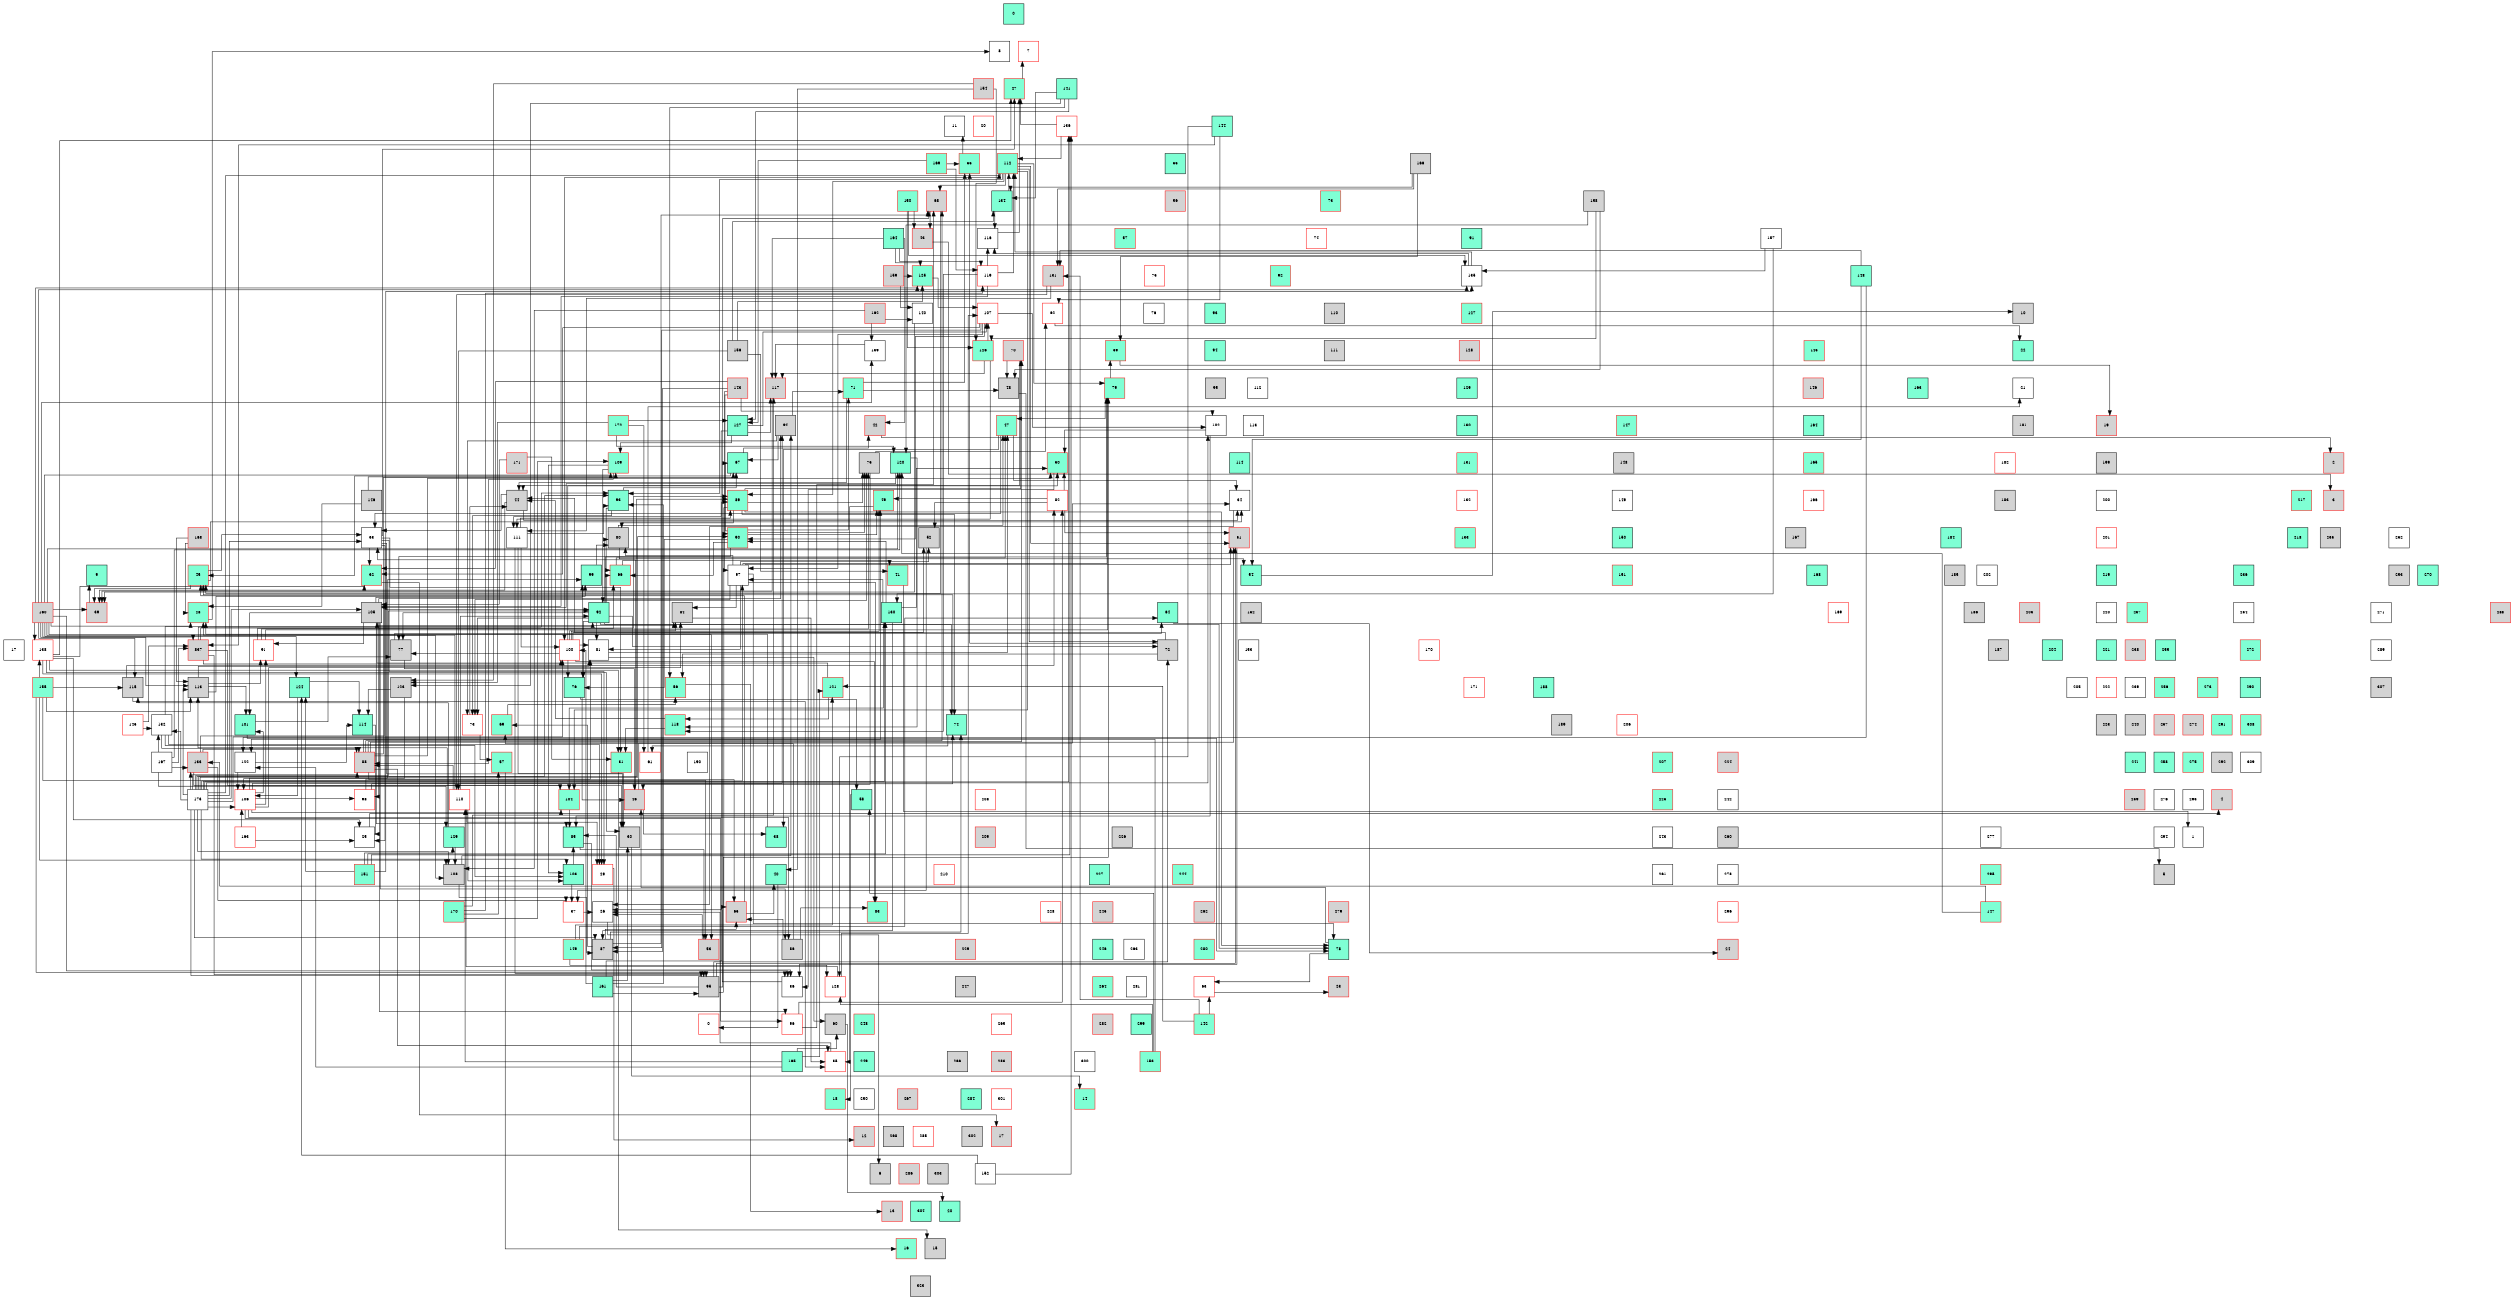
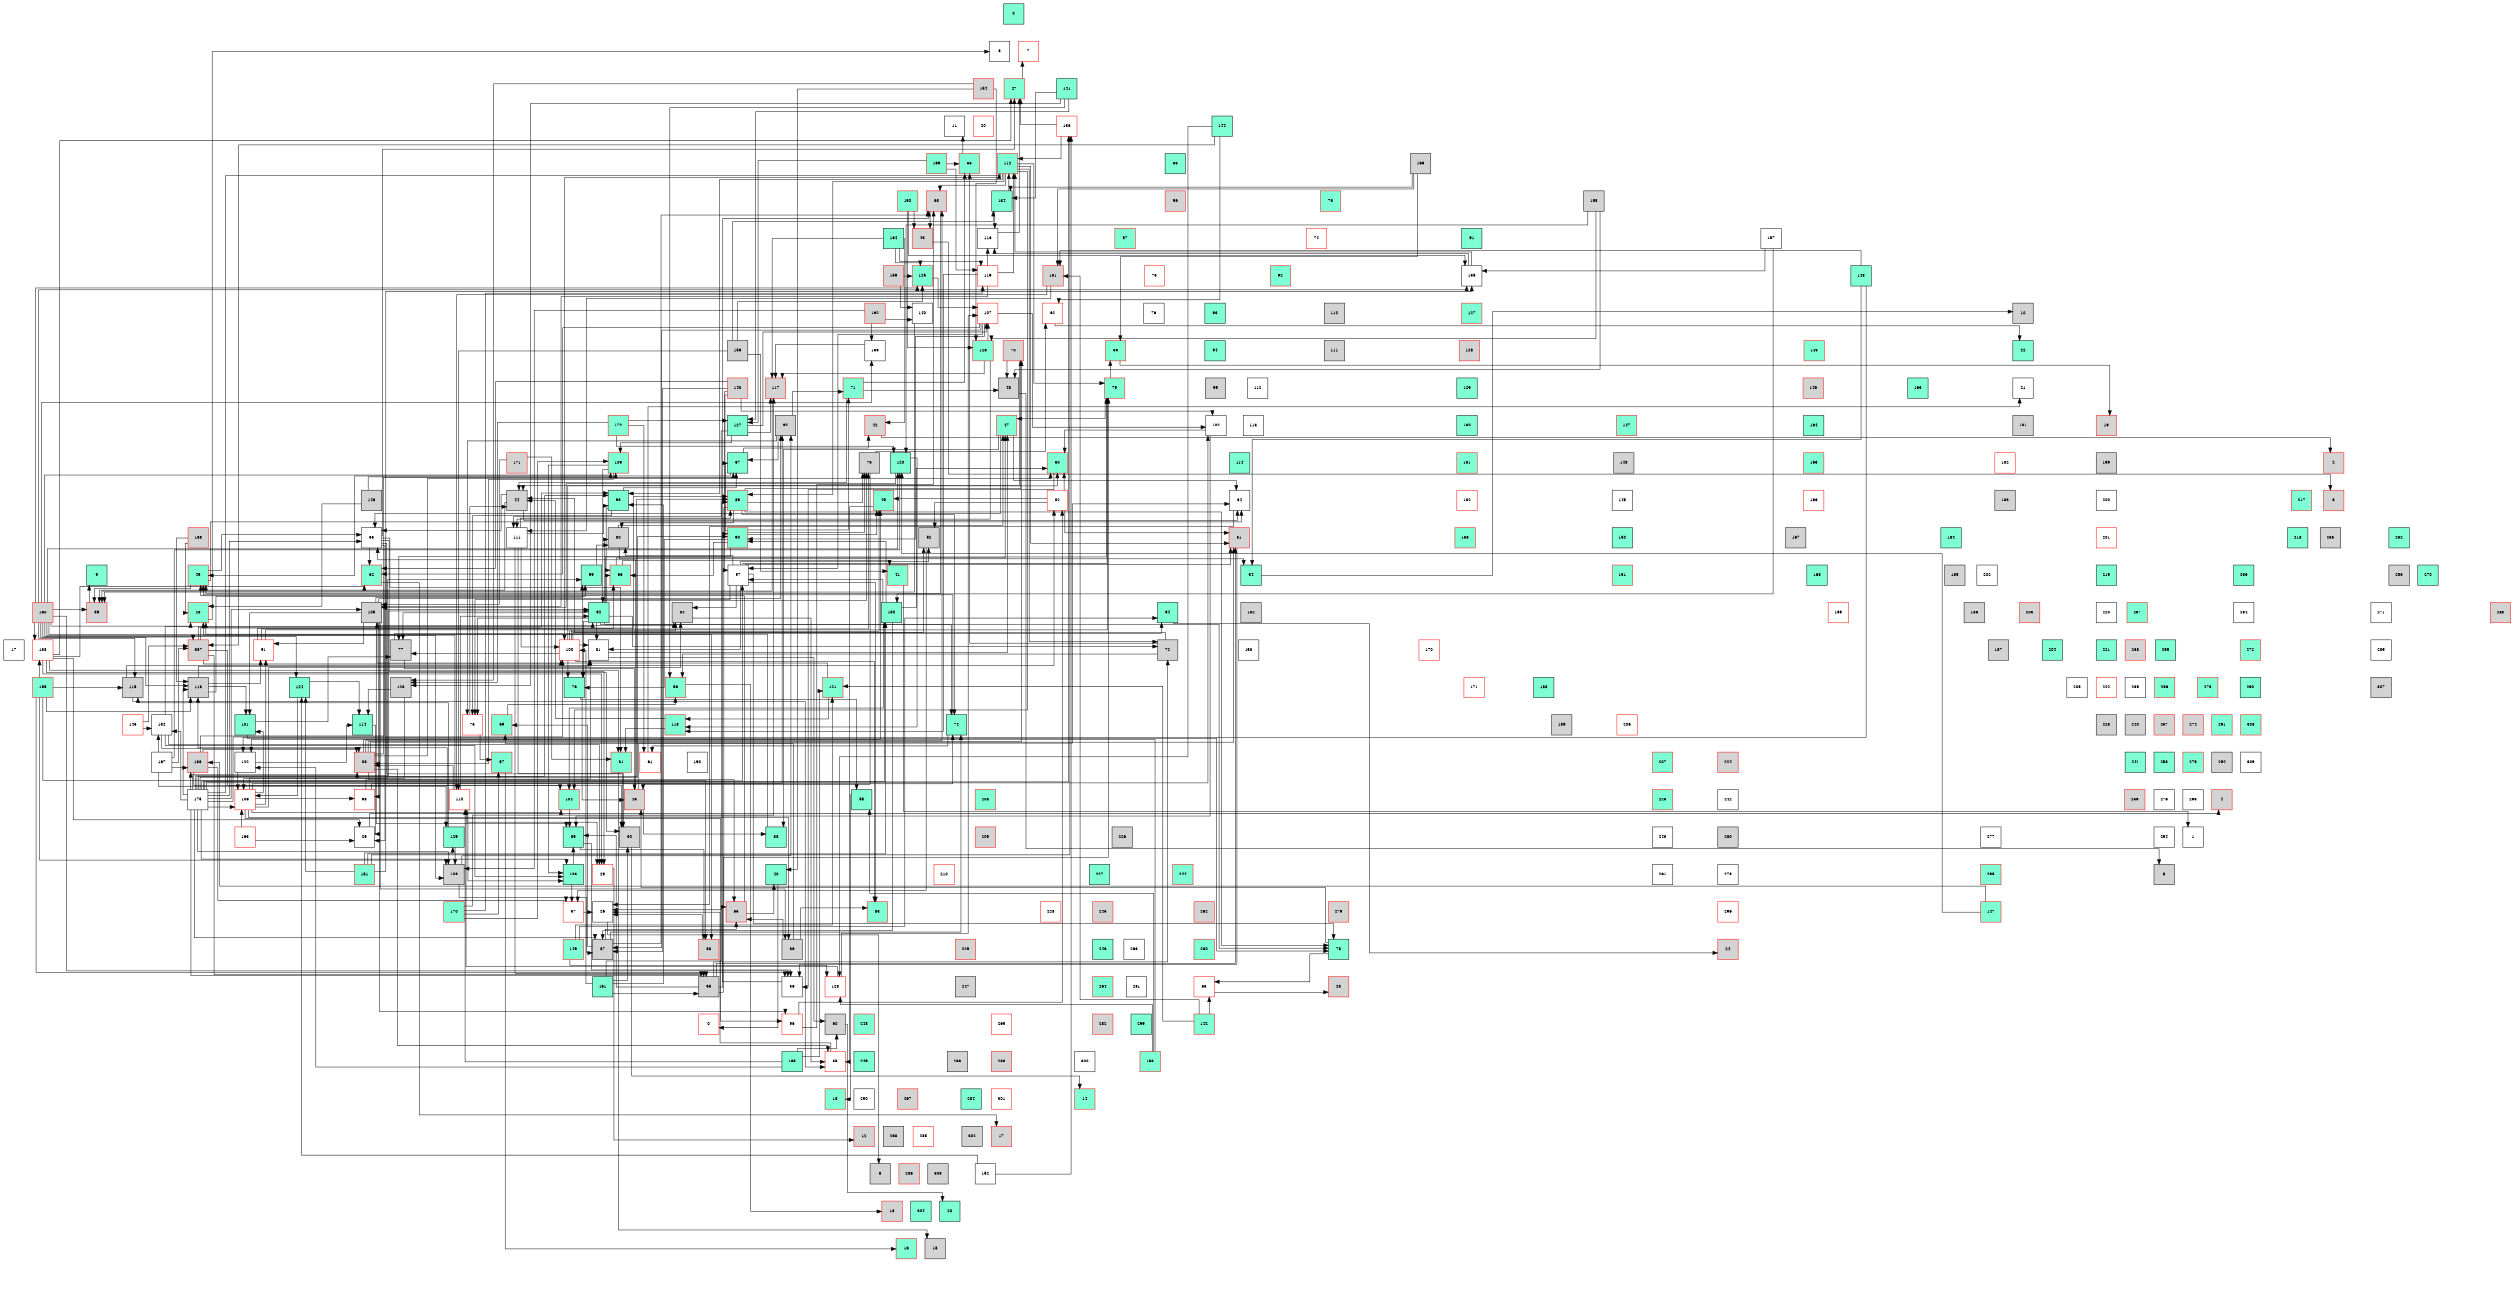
(2399, 538) -> (2399, 538)
(985, 800) -> (985, 800)
(920, 1286) -> none
